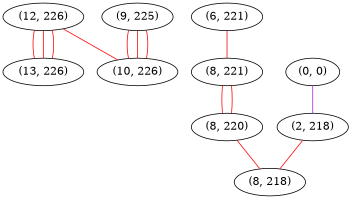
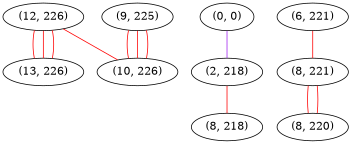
(248, 155) -> none
